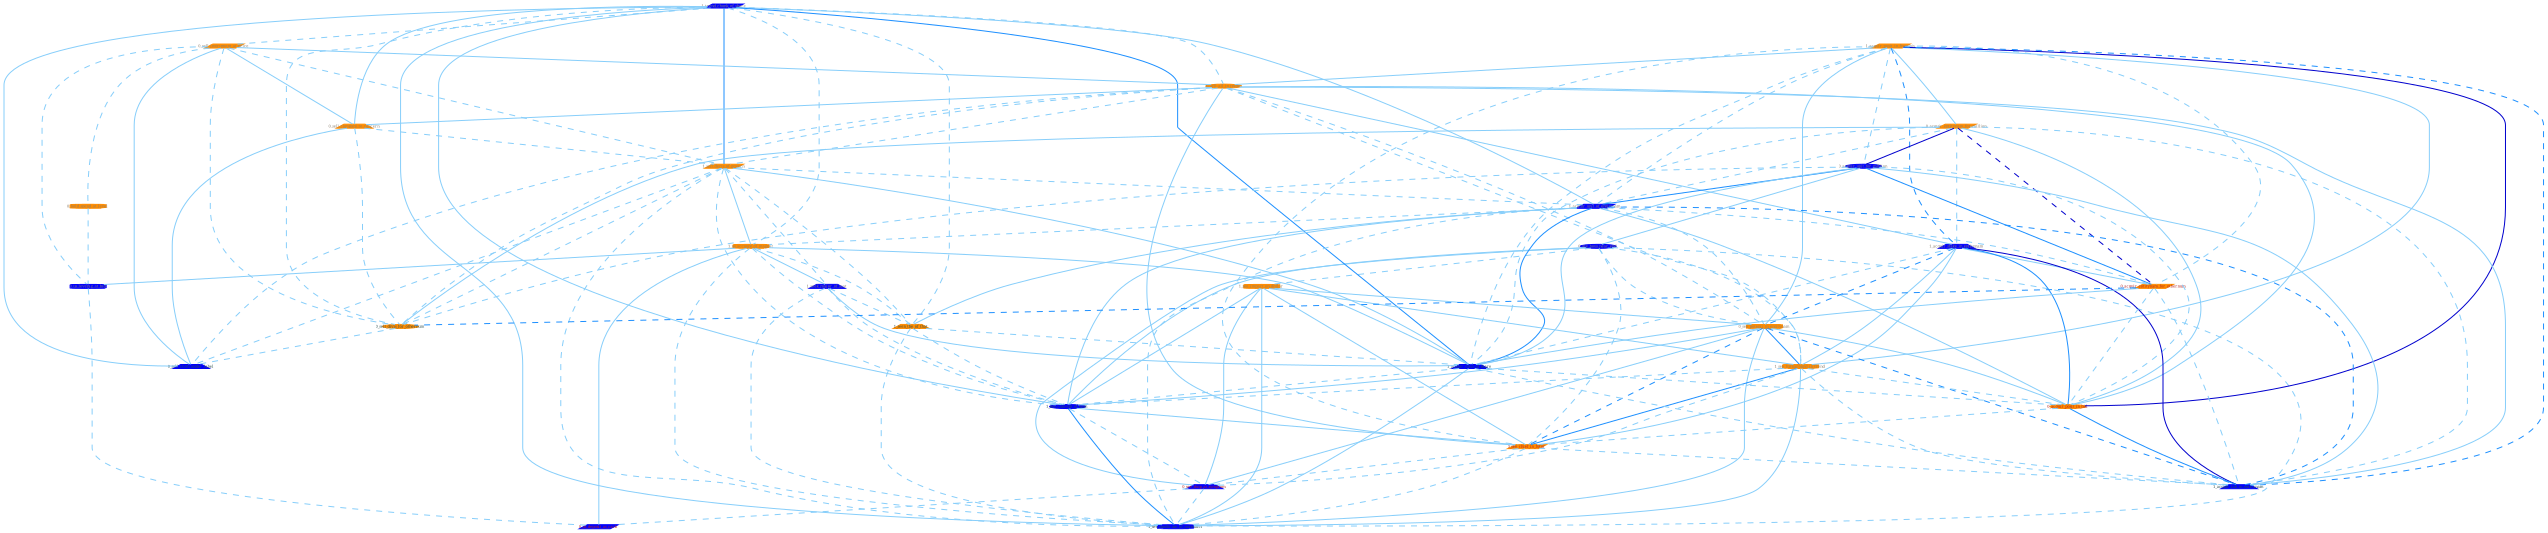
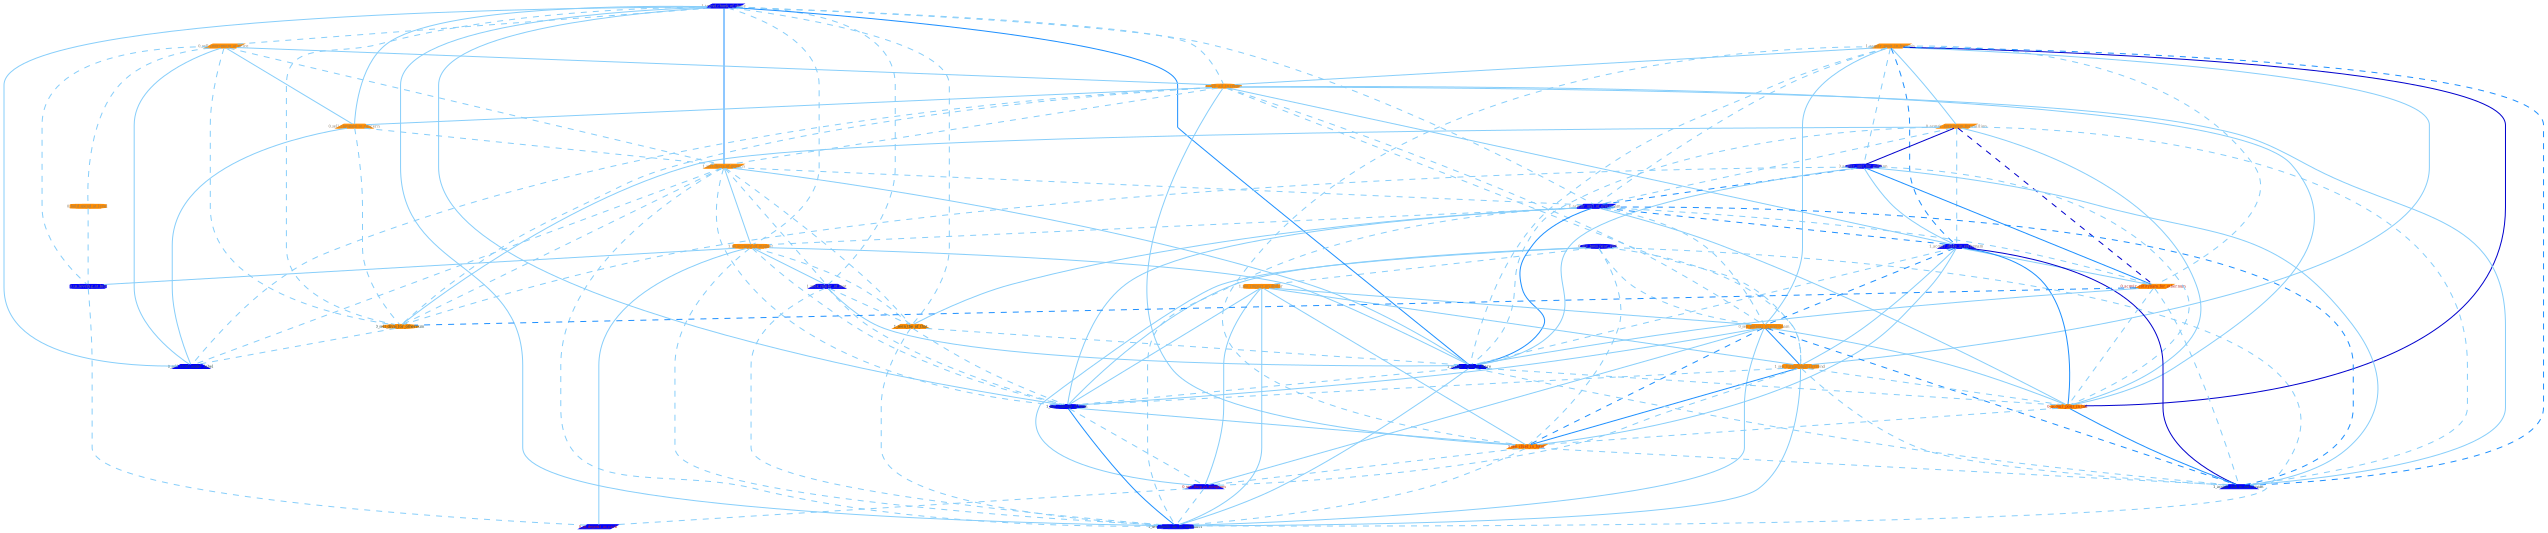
(1203, 43) -> (1203, 43)
none -> (895, 89)
(1679, 193) -> (1679, 193)
(1763, 197) -> (1896, 208)
none -> (1776, 226)
